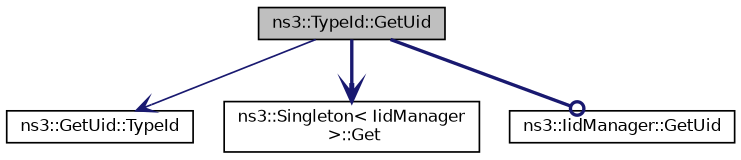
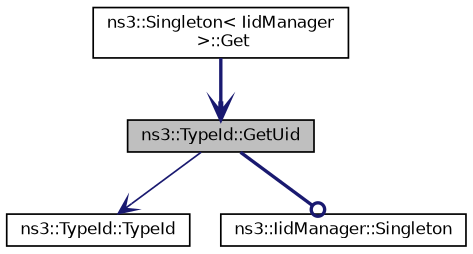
(352, 62) -> (221, 80)
(100, 127) -> (98, 230)
(622, 127) -> (343, 230)
